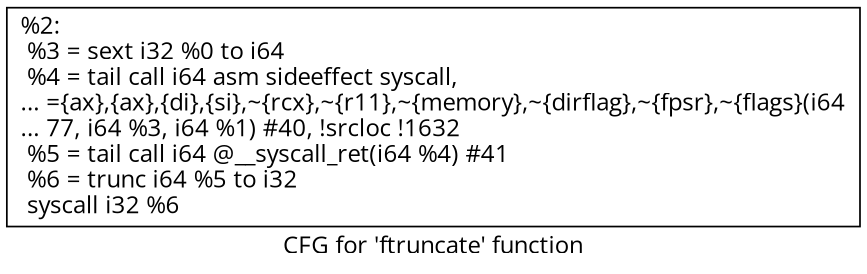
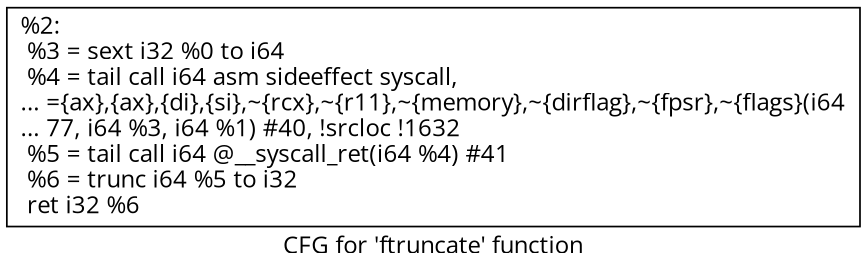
(101, 206) -> (80, 206)
